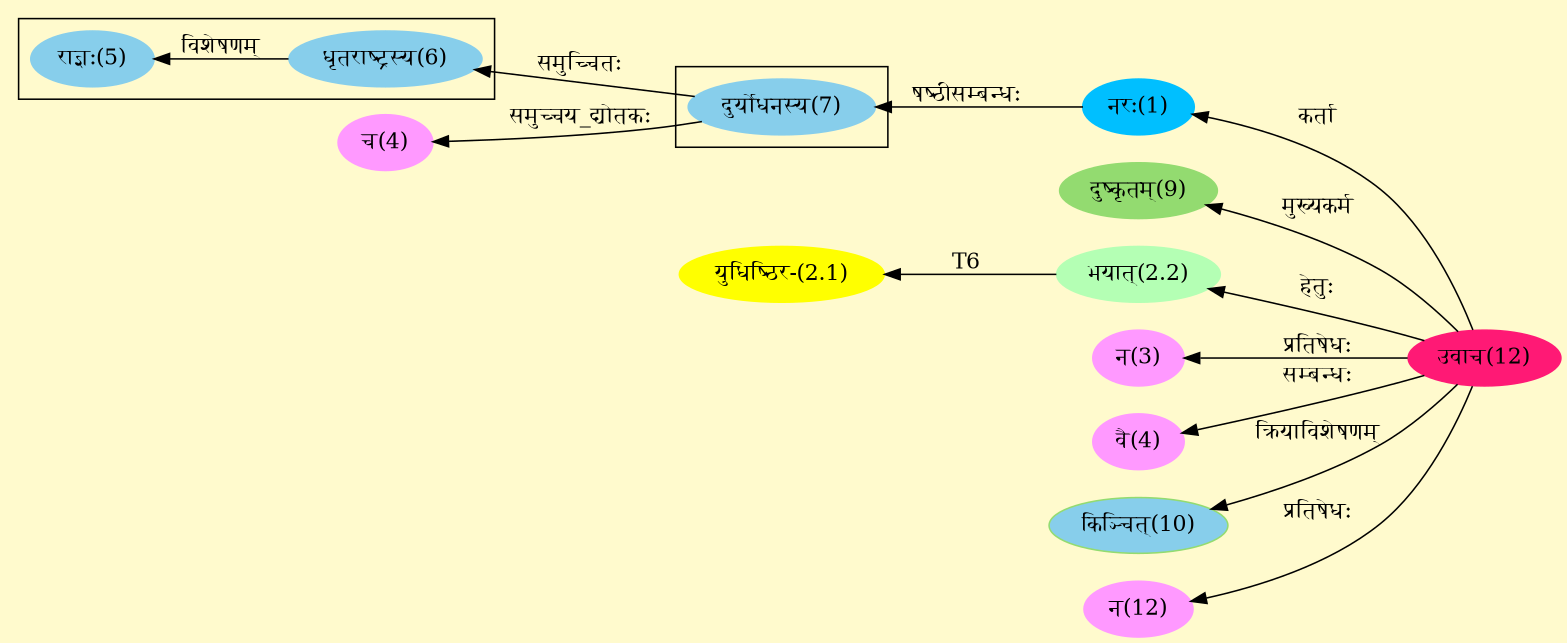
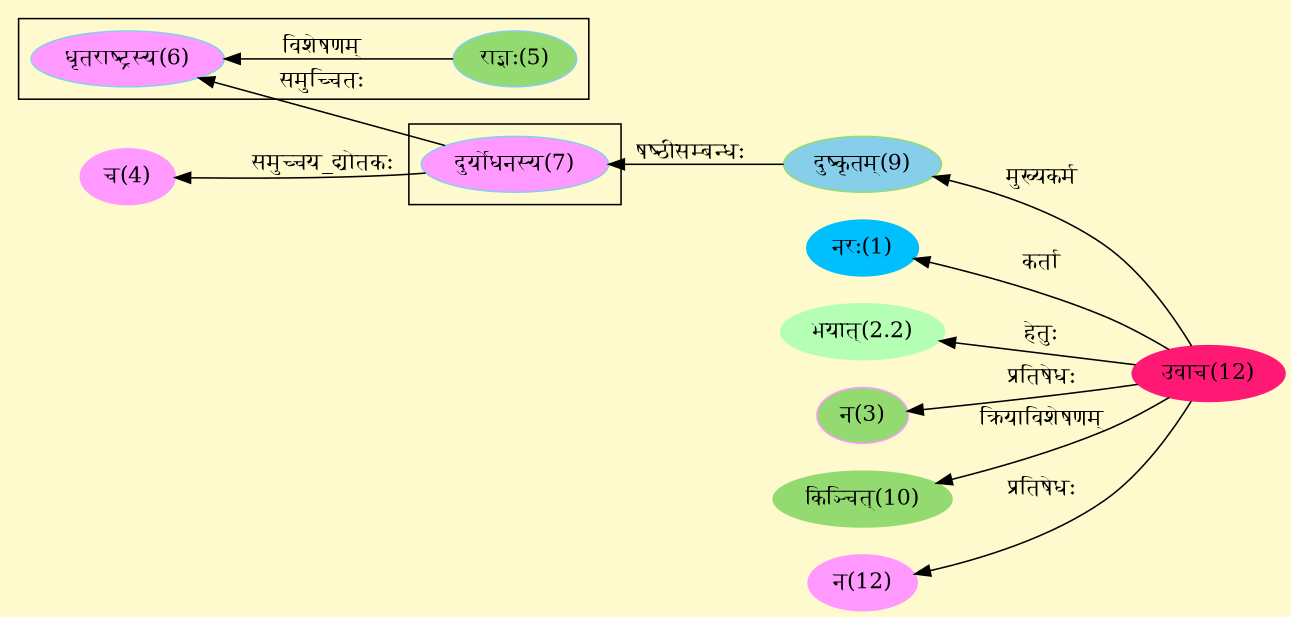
(92, 59) -> (515, 59)
(229, 59) -> (347, 59)
(385, 59) -> (128, 59)
(782, 107) -> (515, 164)
(987, 107) -> (704, 164)
(1138, 191) -> (863, 164)
(782, 274) -> none
(1138, 358) -> (863, 415)
(1138, 442) -> none
(1138, 525) -> (863, 499)
